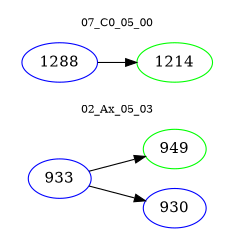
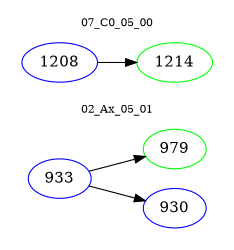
(60, 62) -> (60, 62)
(117, 110) -> (117, 110)
(175, 149) -> (175, 149)
